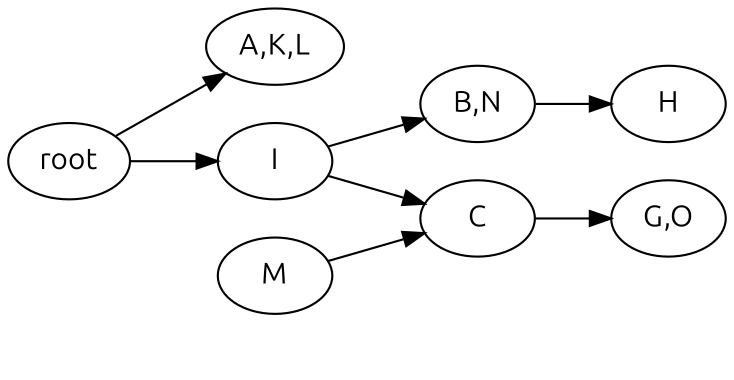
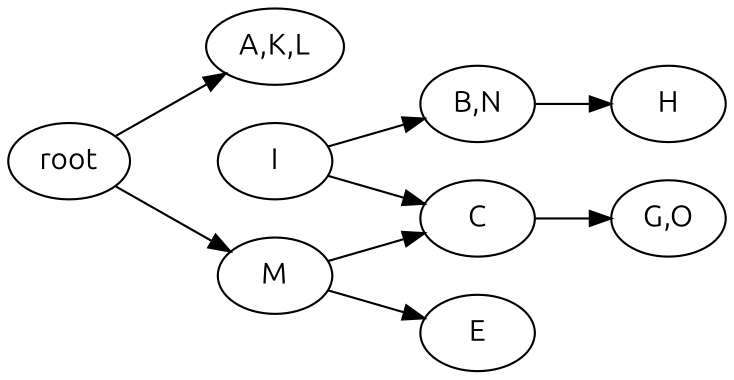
(163, 161) -> (164, 214)
none -> (478, 333)
